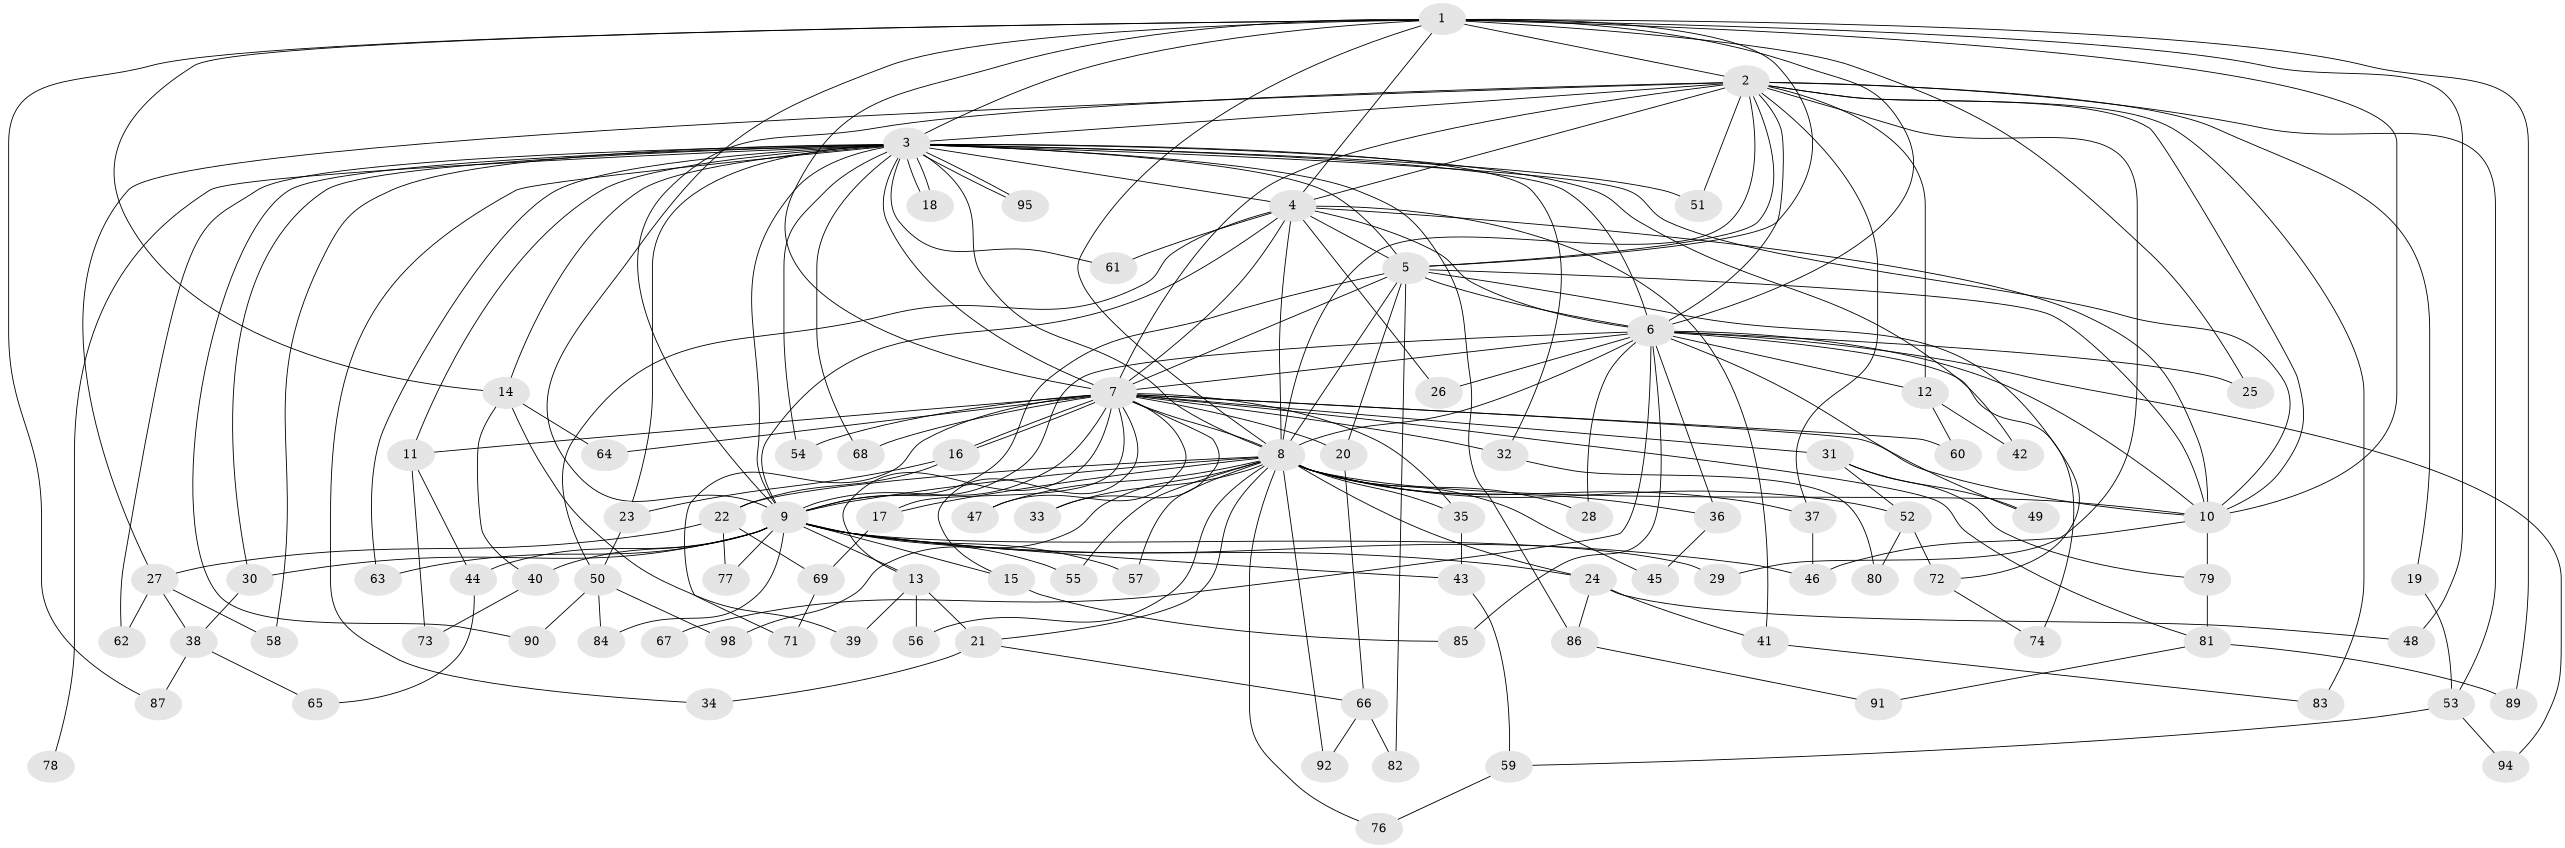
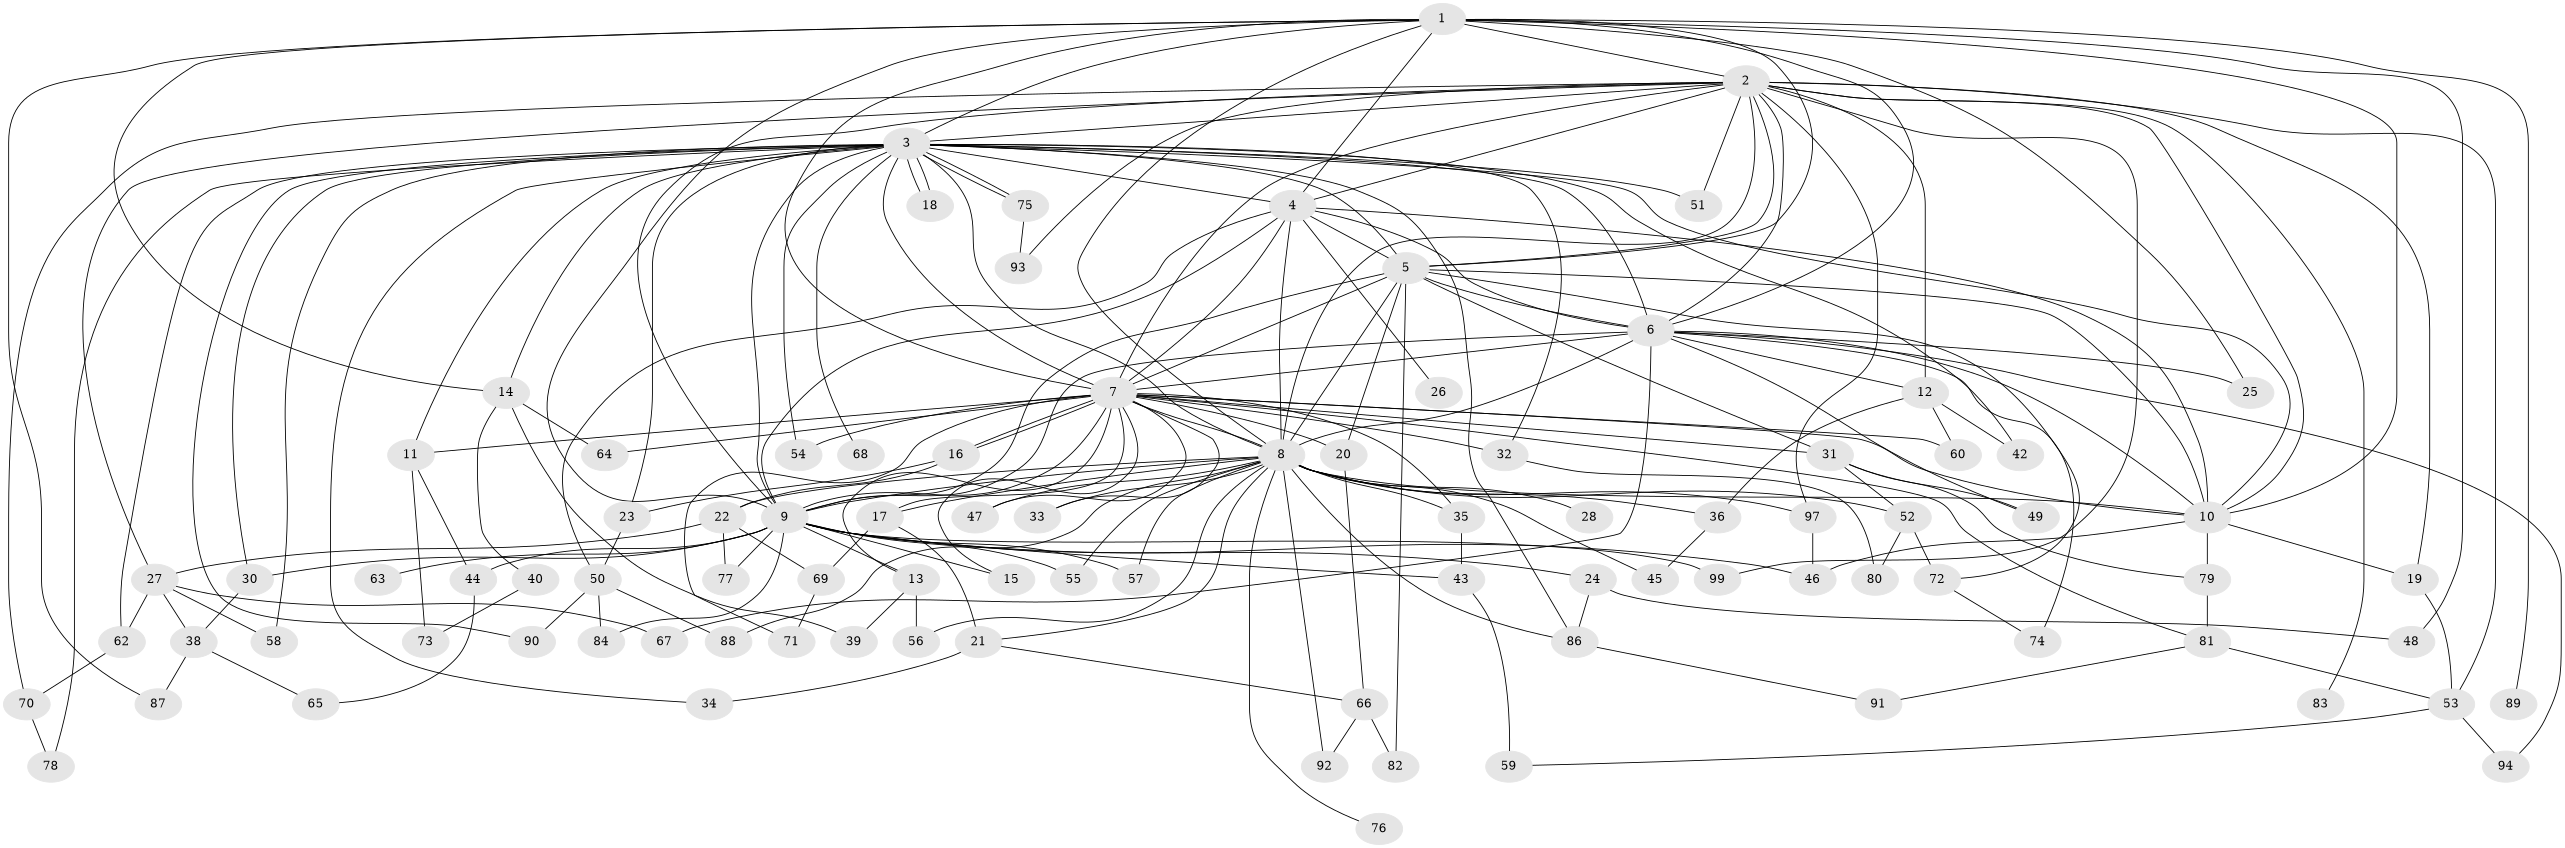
(1025, 206) -> (1025, 206)
(517, 223) -> none
none -> (1018, 268)
(1114, 268) -> none
(1553, 359) -> none
none -> (1616, 366)
(1594, 411) -> none
(1681, 416) -> (1825, 426)
(932, 430) -> none
(1813, 517) -> (1813, 517)
(1430, 533) -> (1412, 584)
(660, 549) -> none
none -> (2311, 549)
(1718, 580) -> (1718, 580)
none -> (412, 604)
(947, 611) -> (951, 570)
(729, 642) -> (729, 642)
(1461, 642) -> none
(1765, 642) -> none
(2365, 662) -> (2329, 673)
none -> (27, 704)
(1444, 798) -> none
